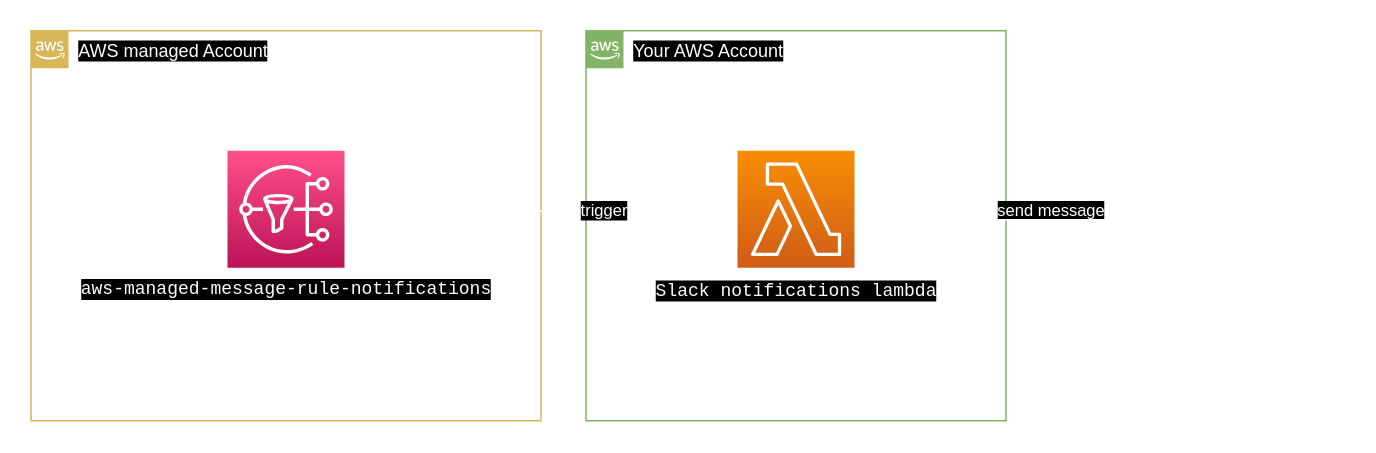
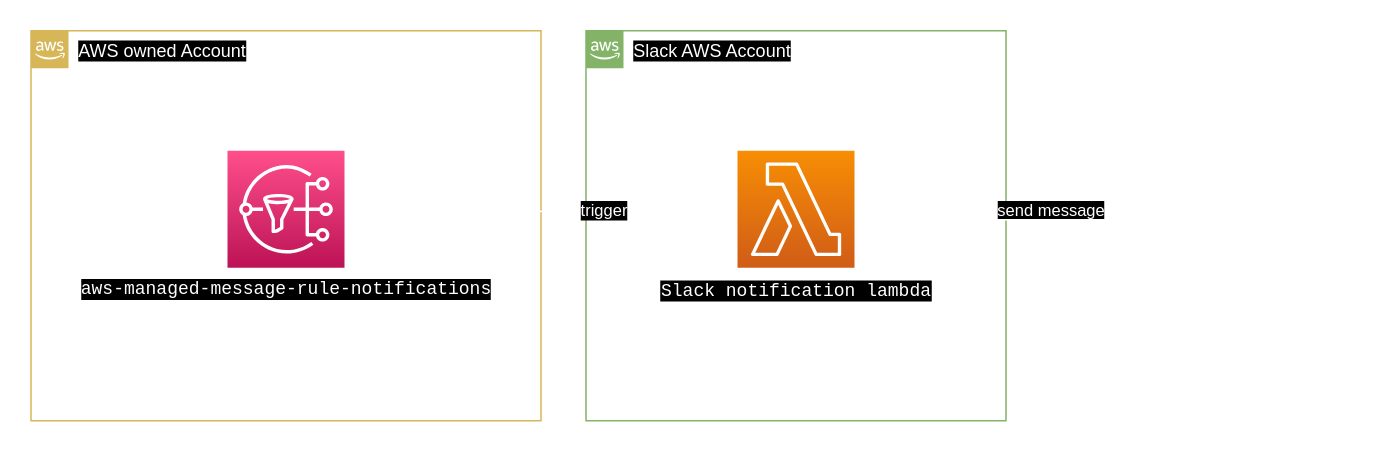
(170, 52) -> (160, 52)
(710, 52) -> (712, 52)
(797, 289) -> (797, 289)
